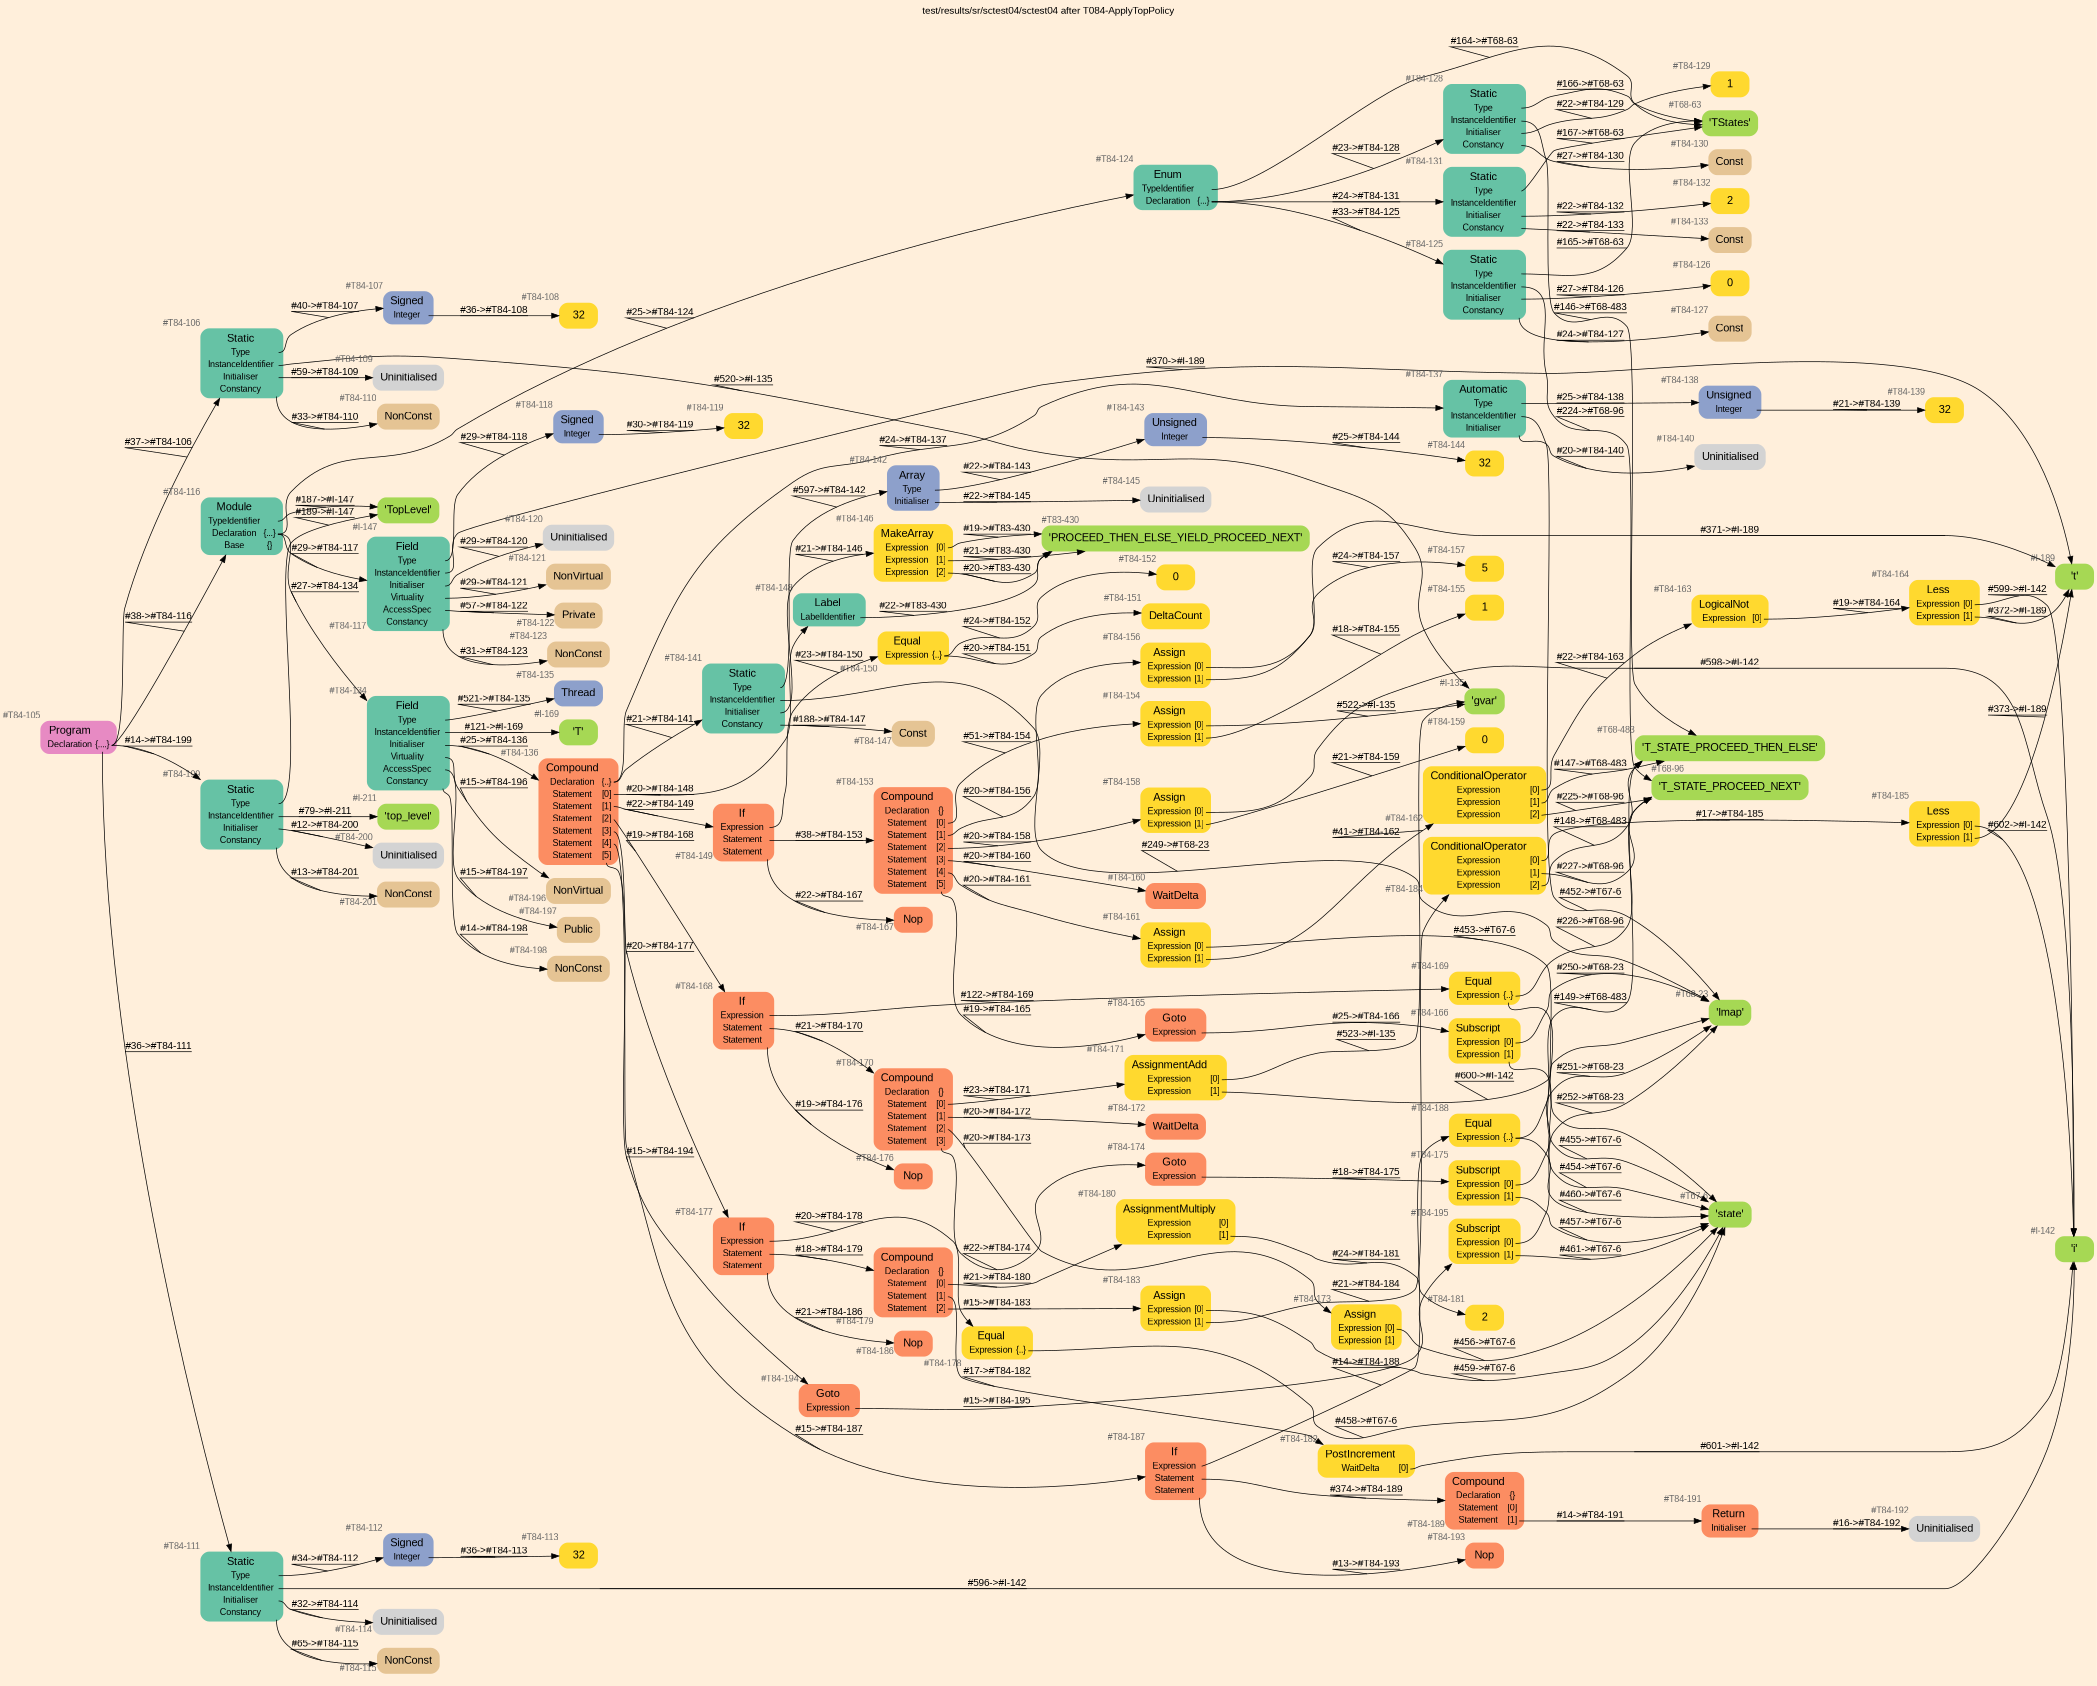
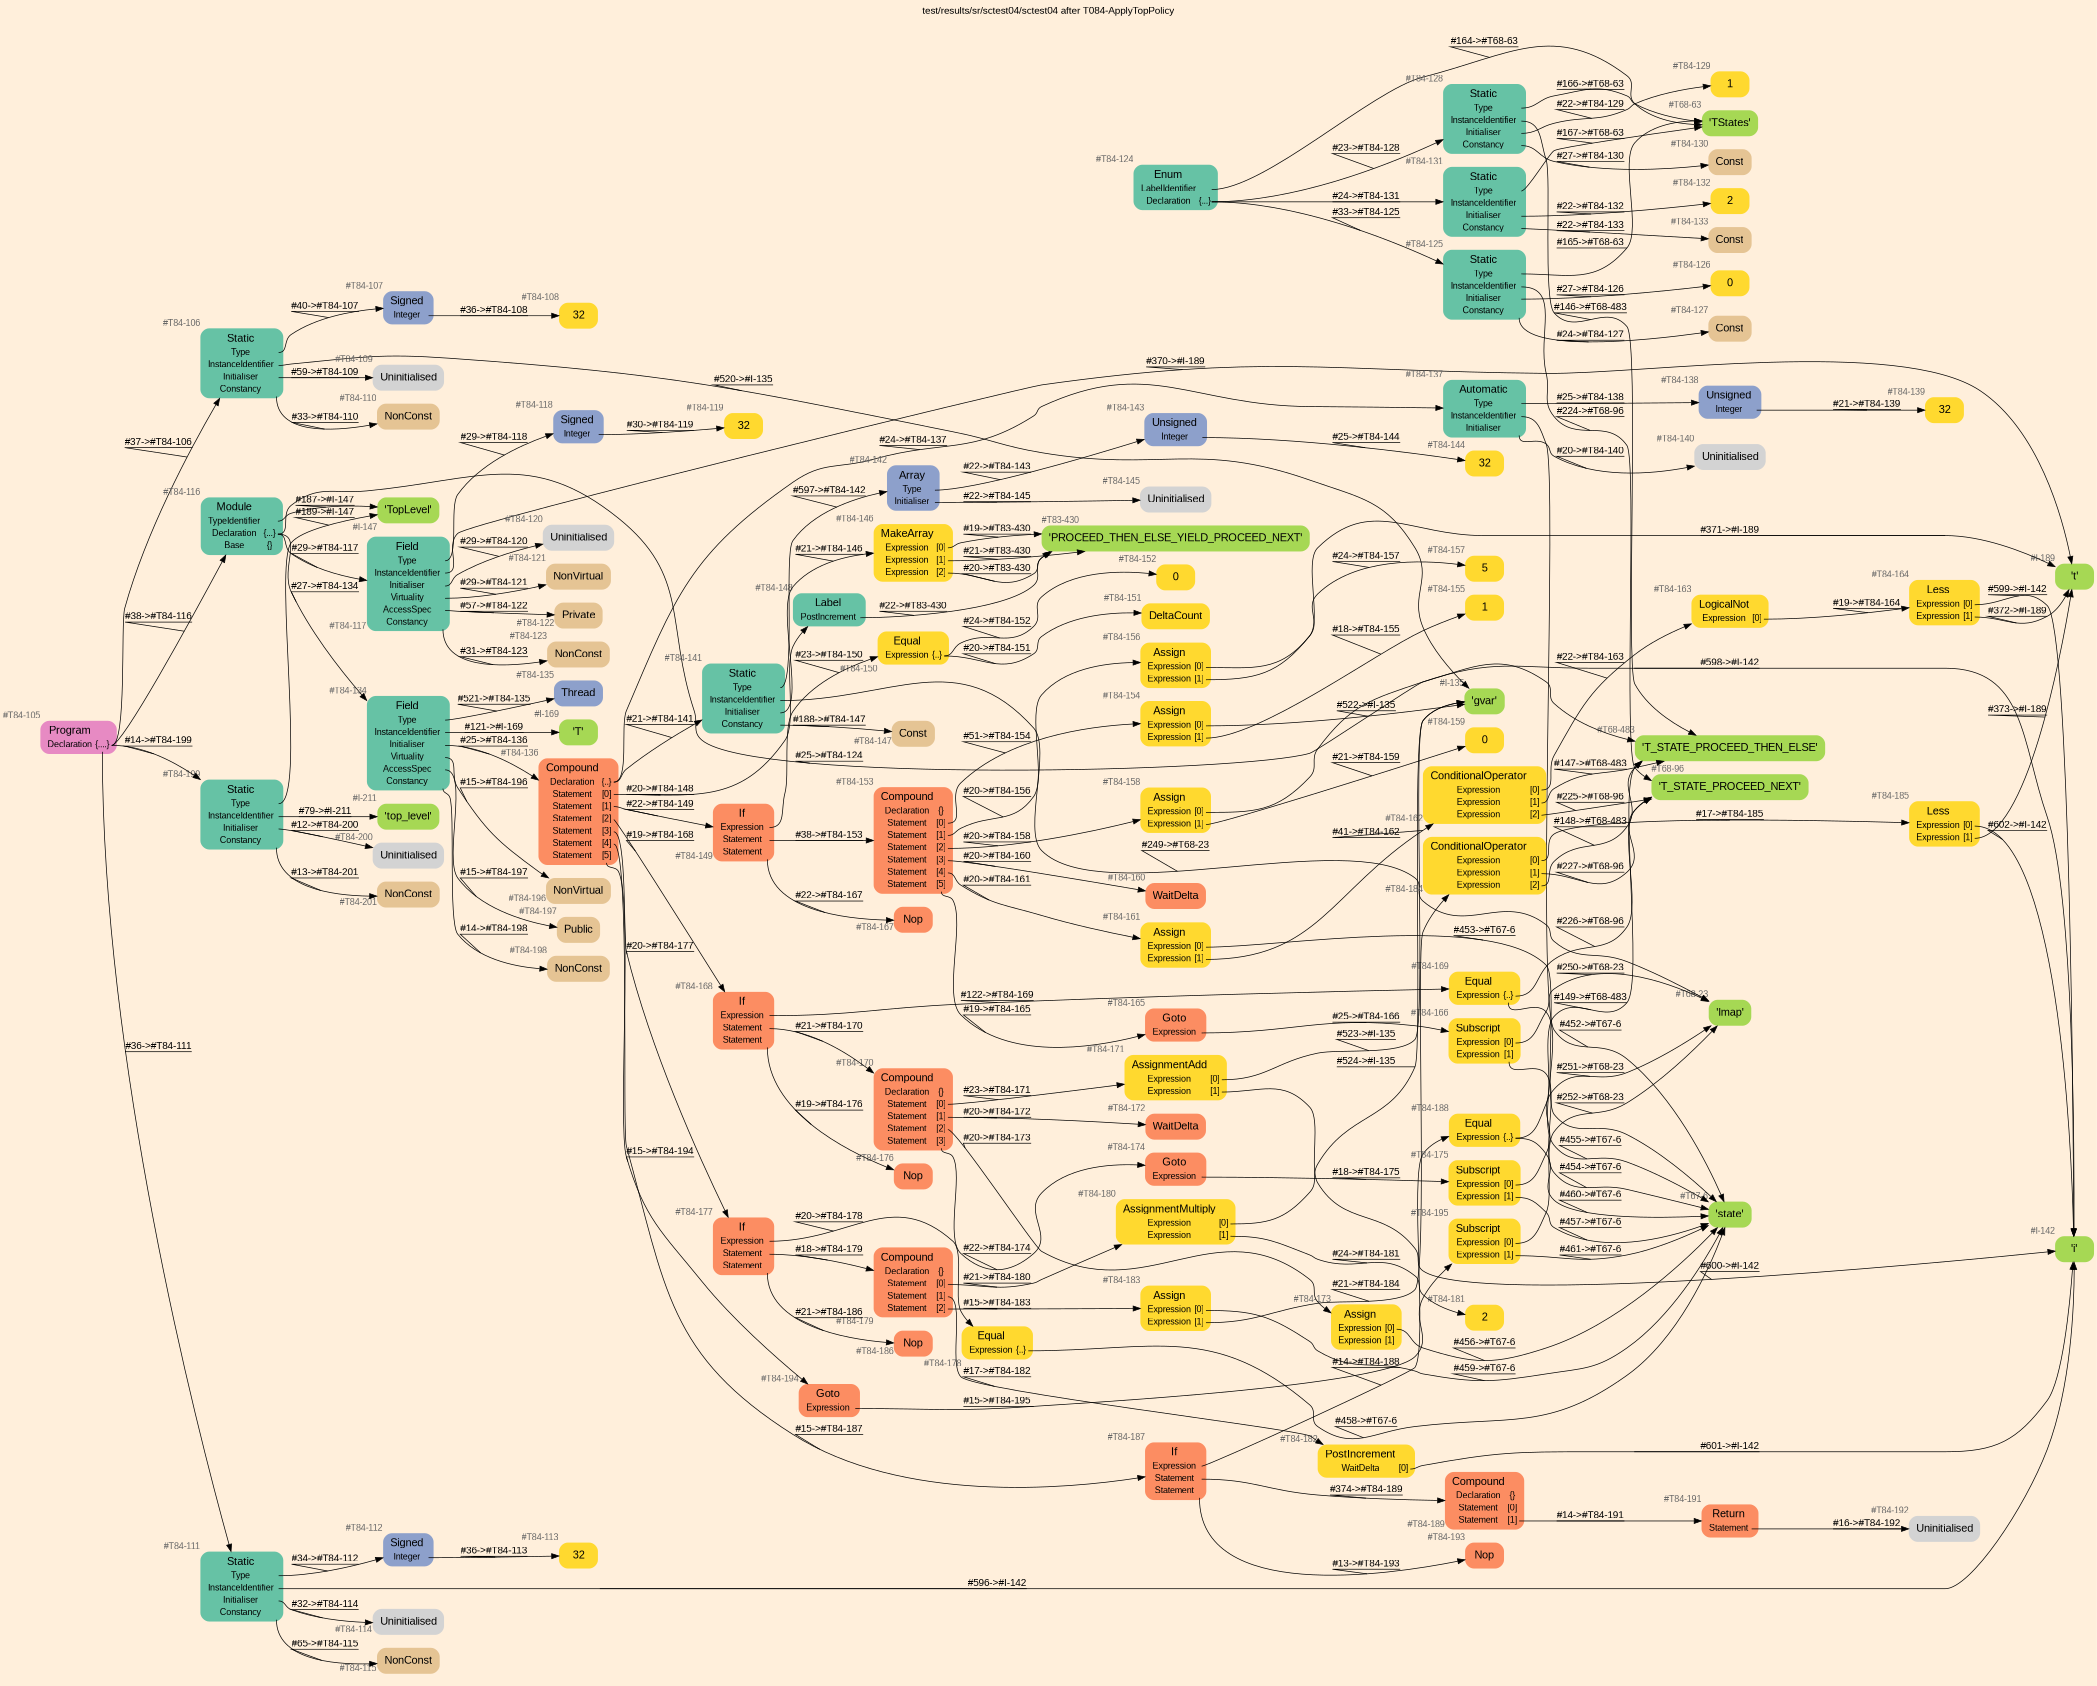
(1168, 189) -> (1168, 189)
(674, 326) -> (879, 767)
(828, 617) -> (828, 617)
(1547, 749) -> (1547, 819)
none -> (1414, 1068)
(1474, 1101) -> (1578, 1284)
(1729, 1528) -> (1729, 1528)
